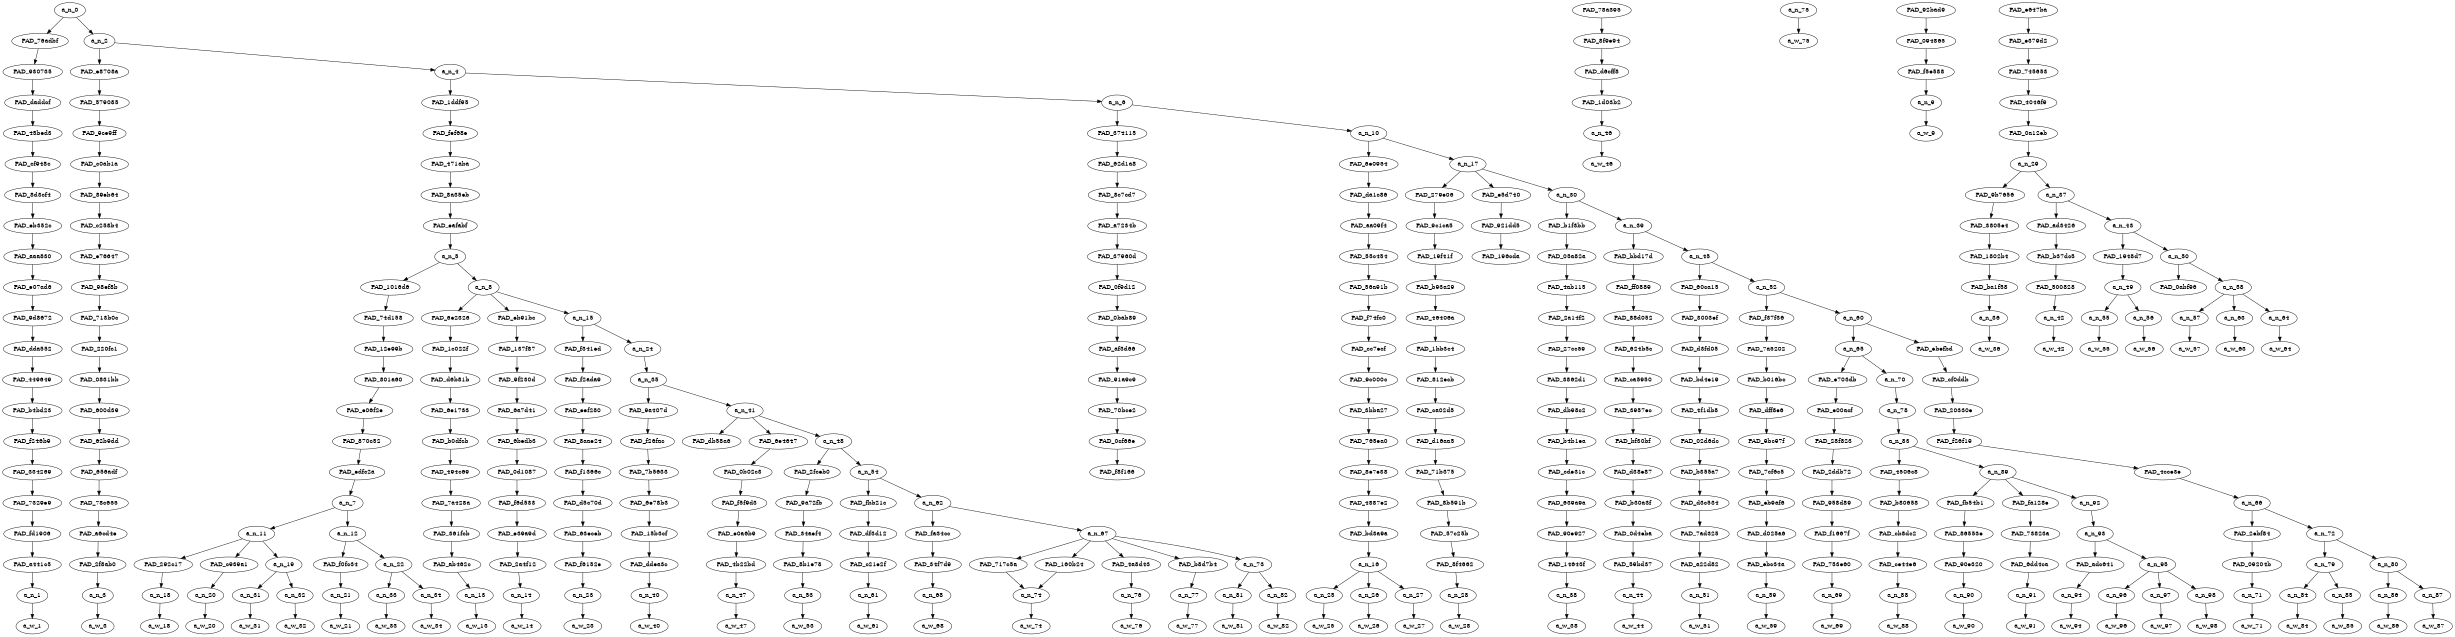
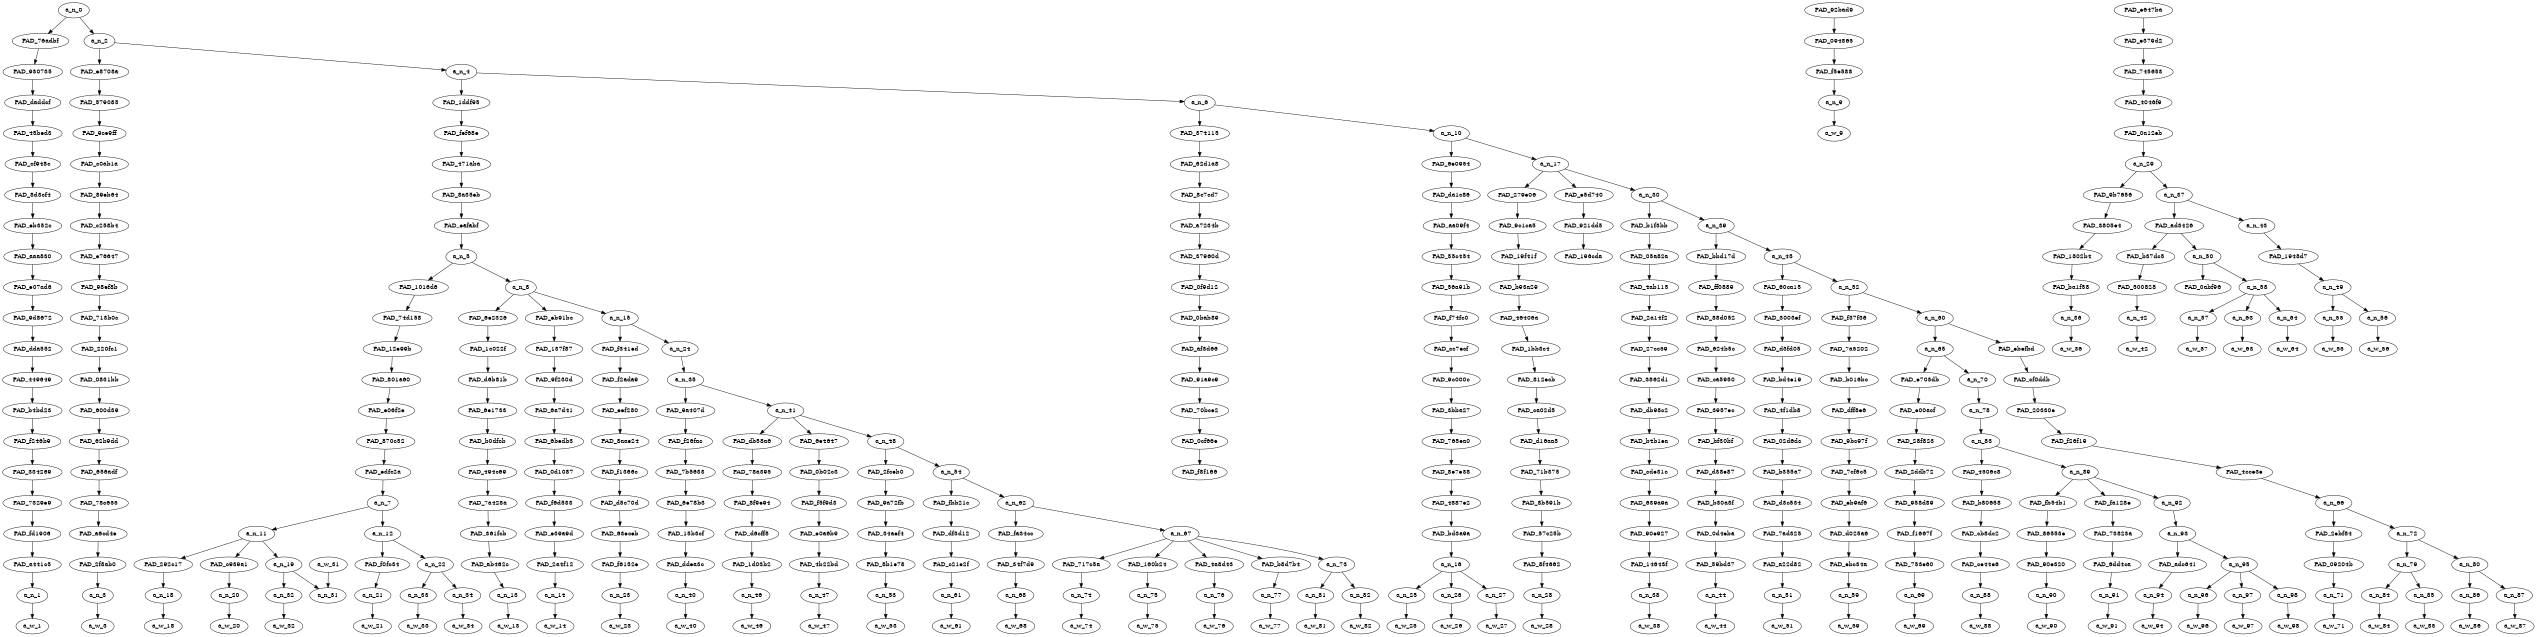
(2149, 240) -> (2187, 240)
none -> (752, 455)
(1049, 579) -> (1148, 578)
(250, 609) -> (328, 578)
